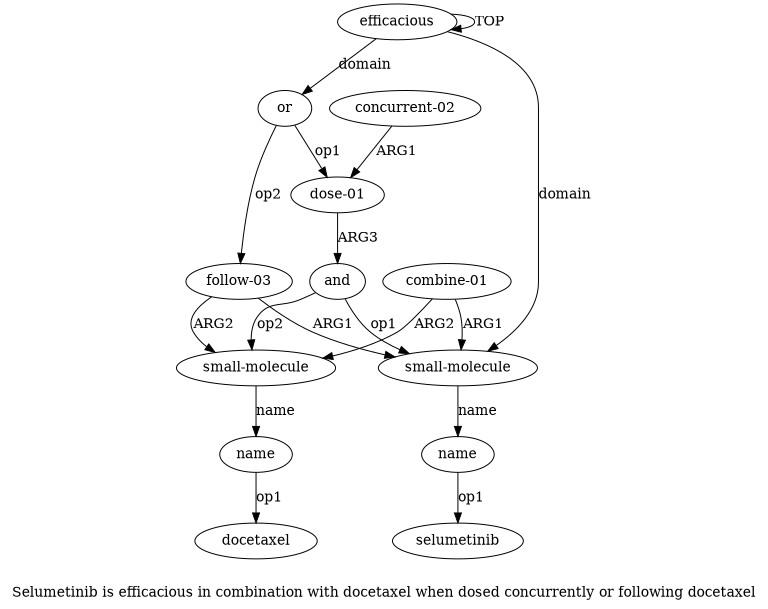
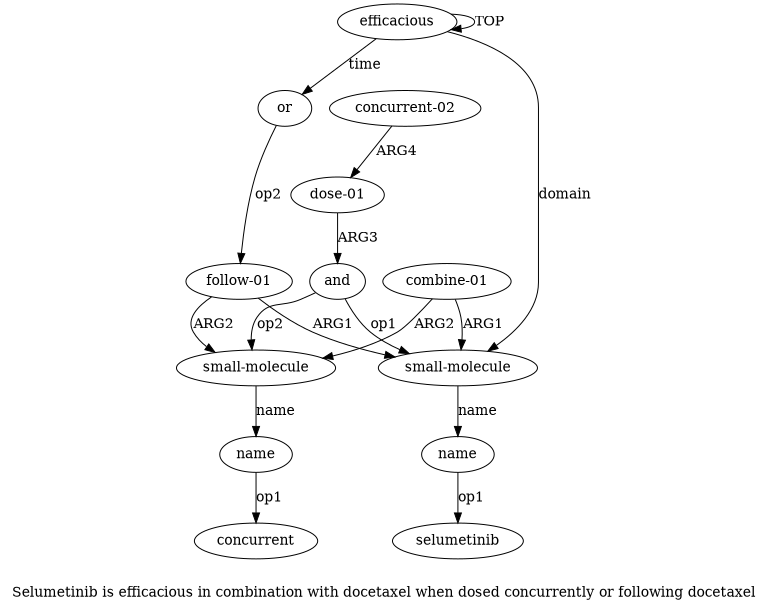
(365, 65) -> (365, 65)
(308, 147) -> none
(397, 152) -> (397, 152)
(239, 281) -> (239, 281)
(256, 541) -> (256, 541)
